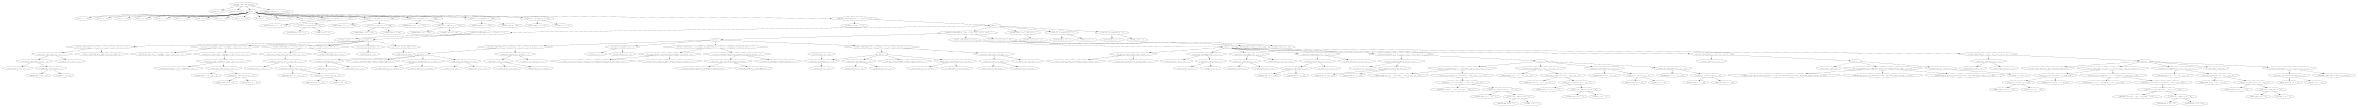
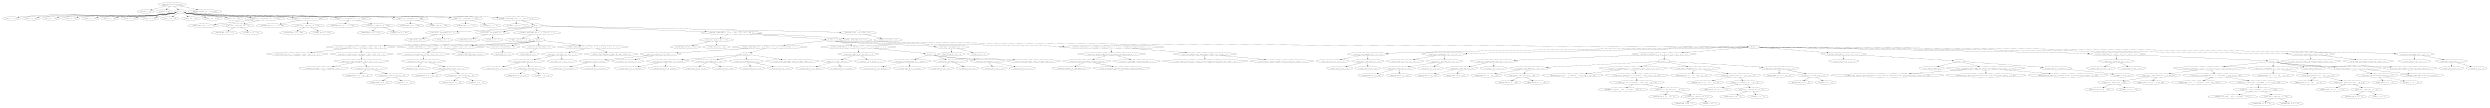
(822, 57) -> (703, 64)
